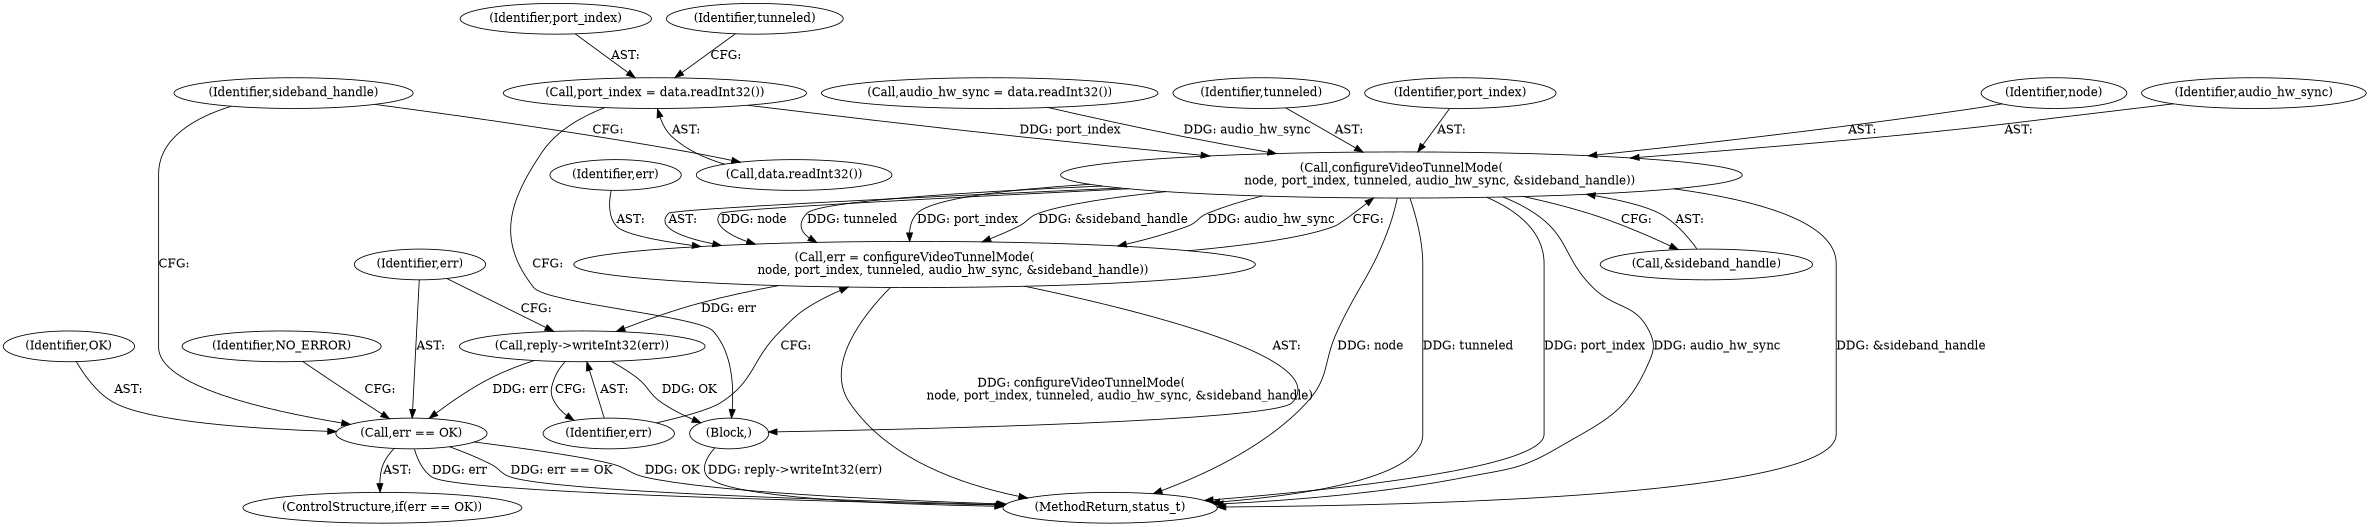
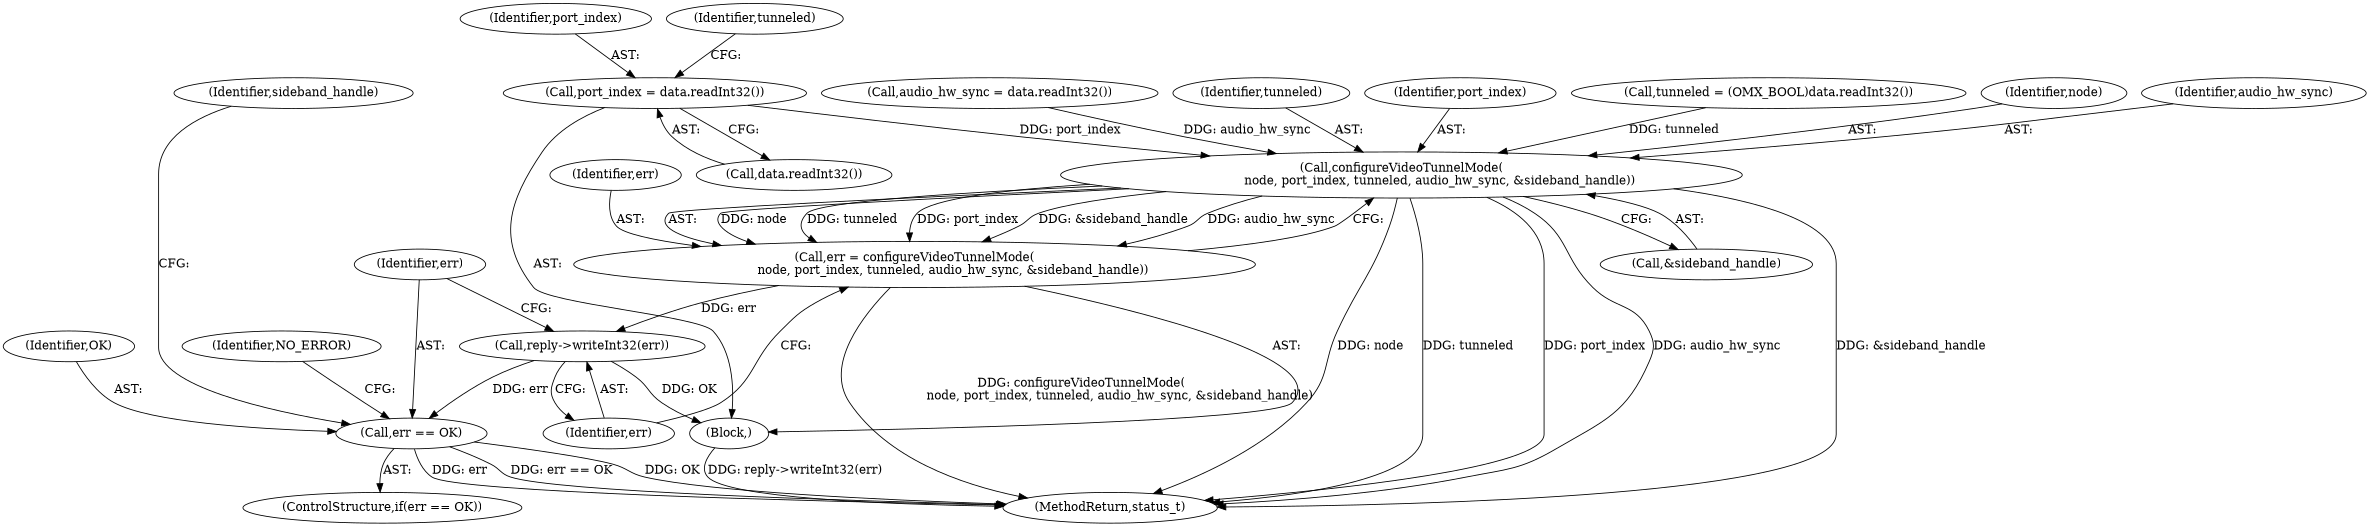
none -> (1769, 93)
(554, 130) -> (721, 132)
(550, 264) -> (550, 264)
